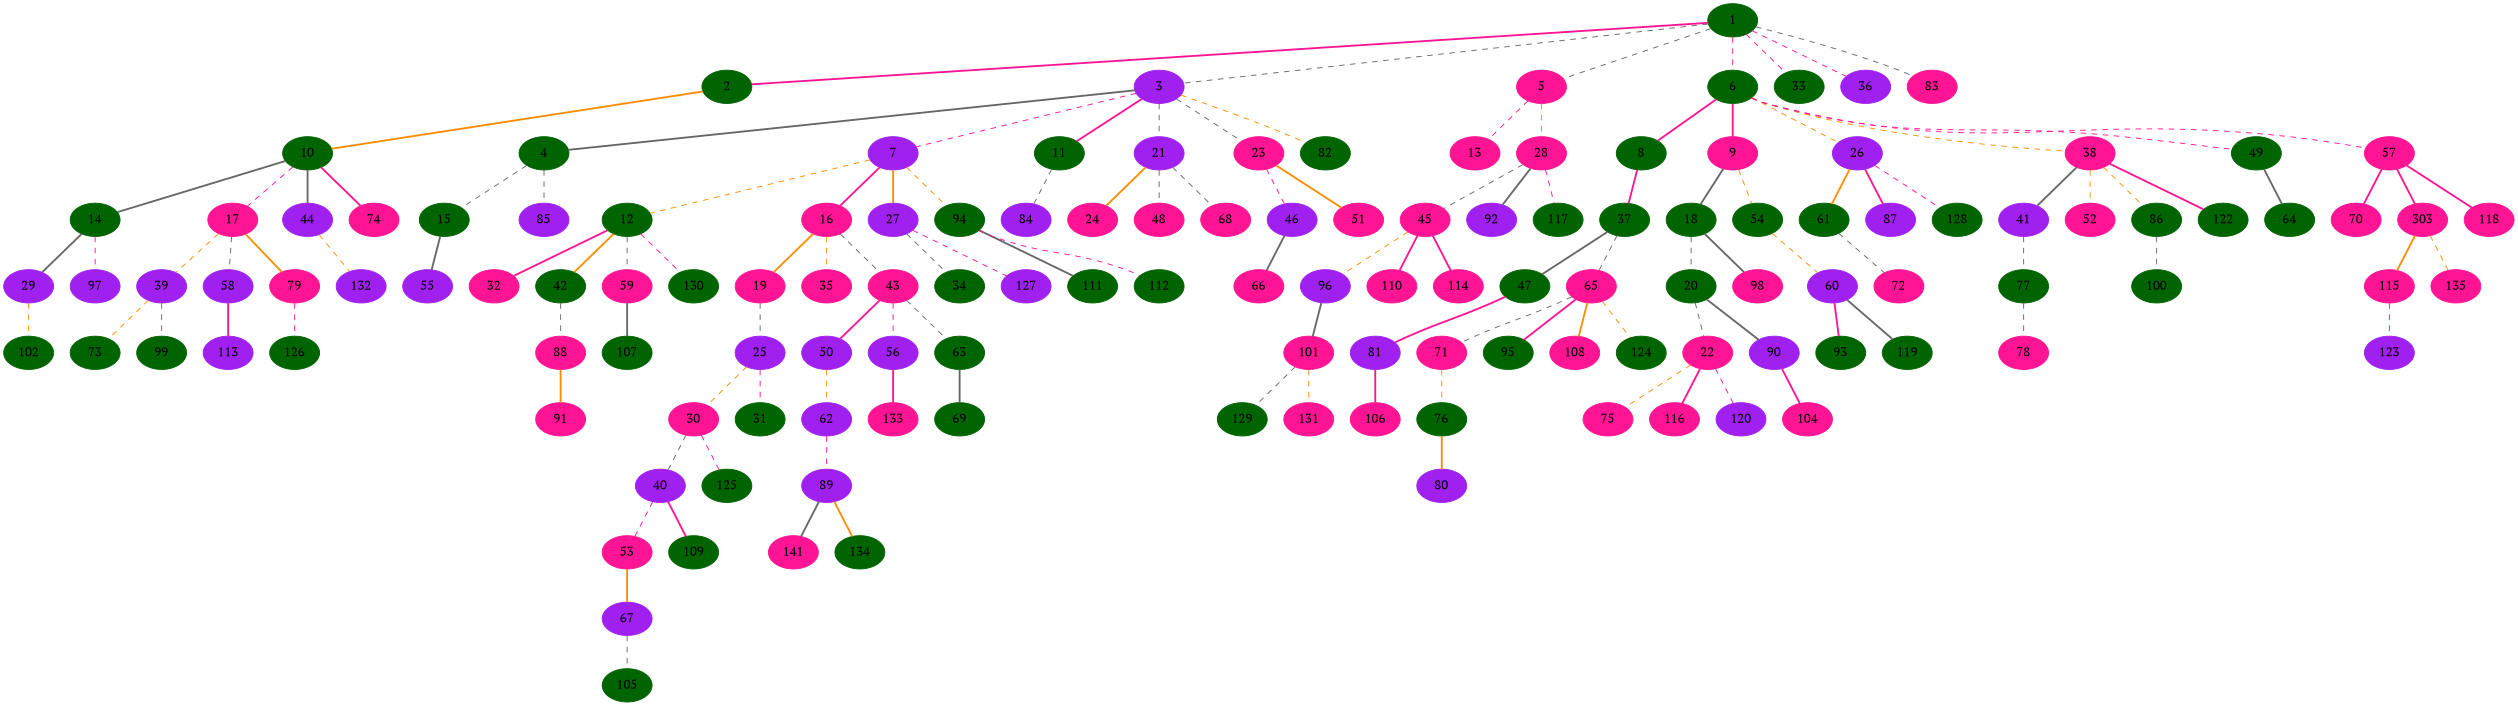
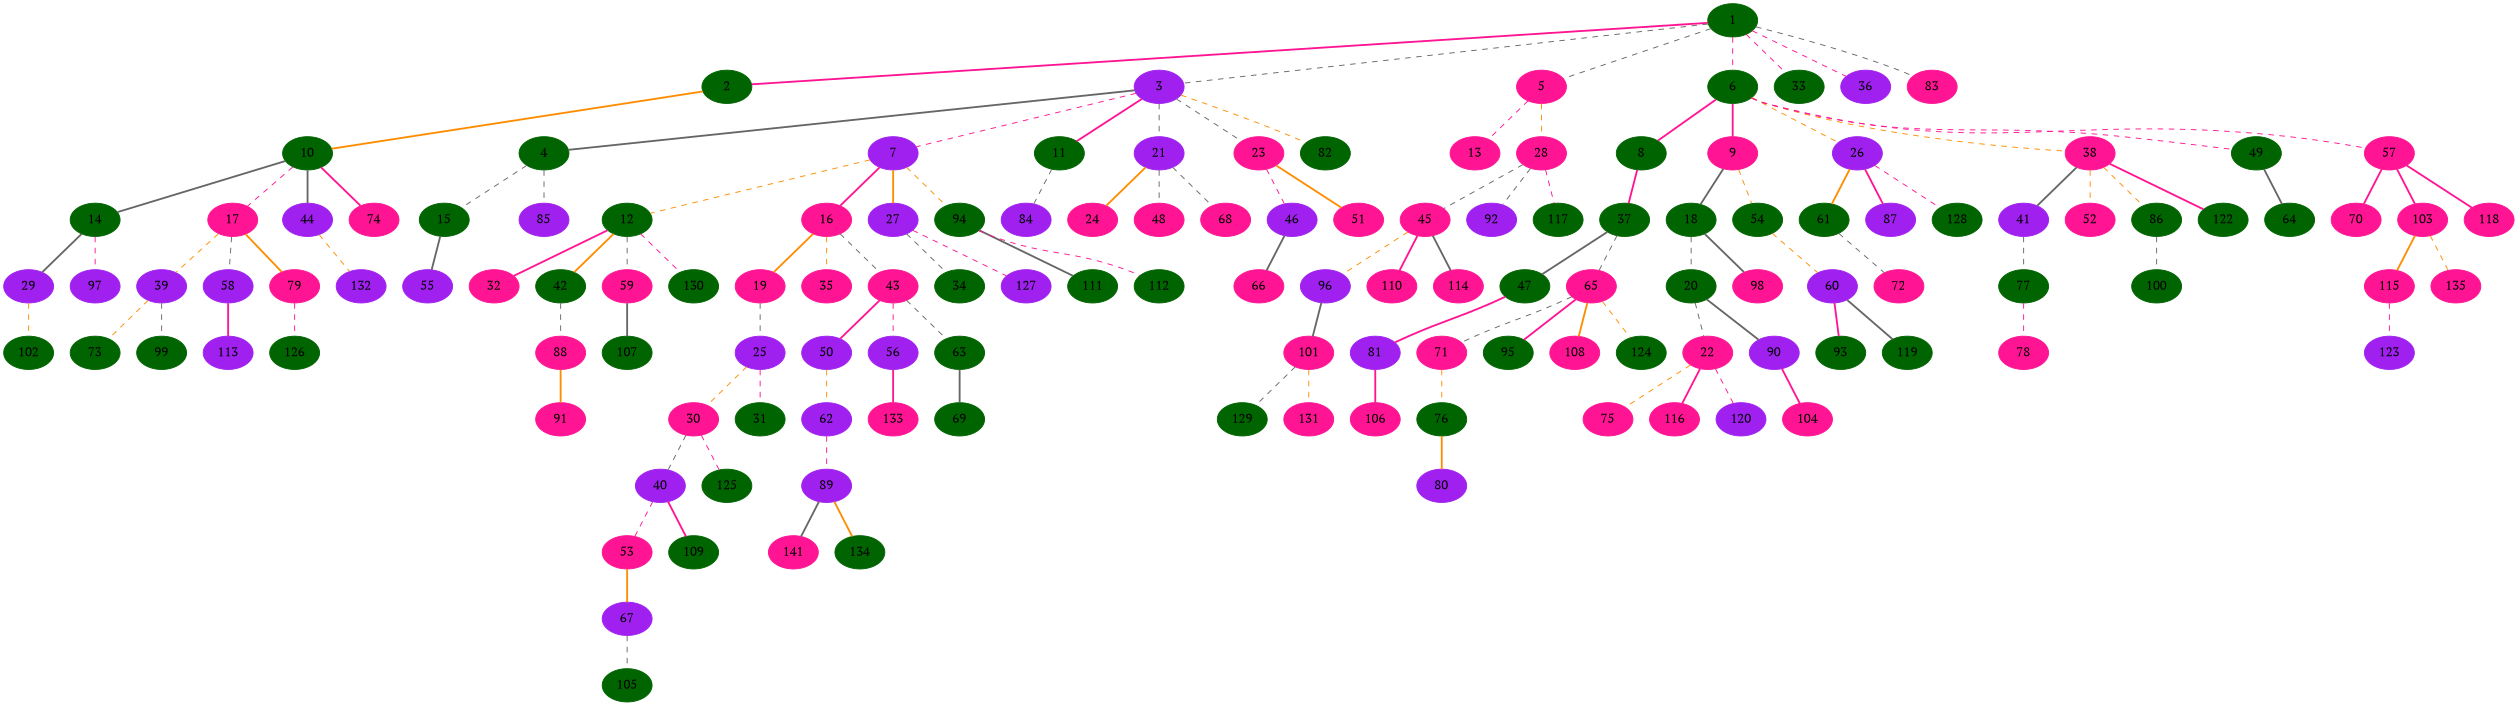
(1517, 187) -> (1517, 187)
(2423, 220) -> (2423, 220)
(1442, 253) -> (1442, 253)
